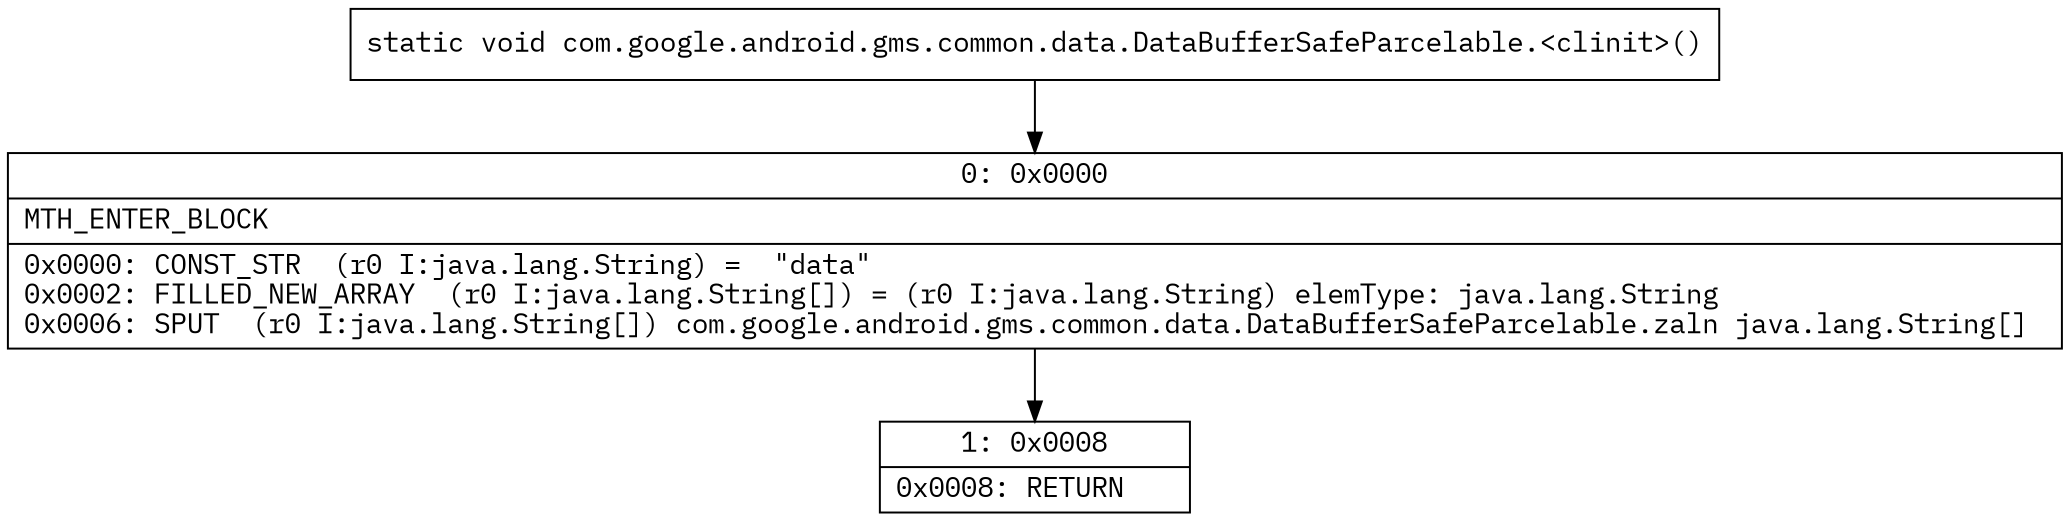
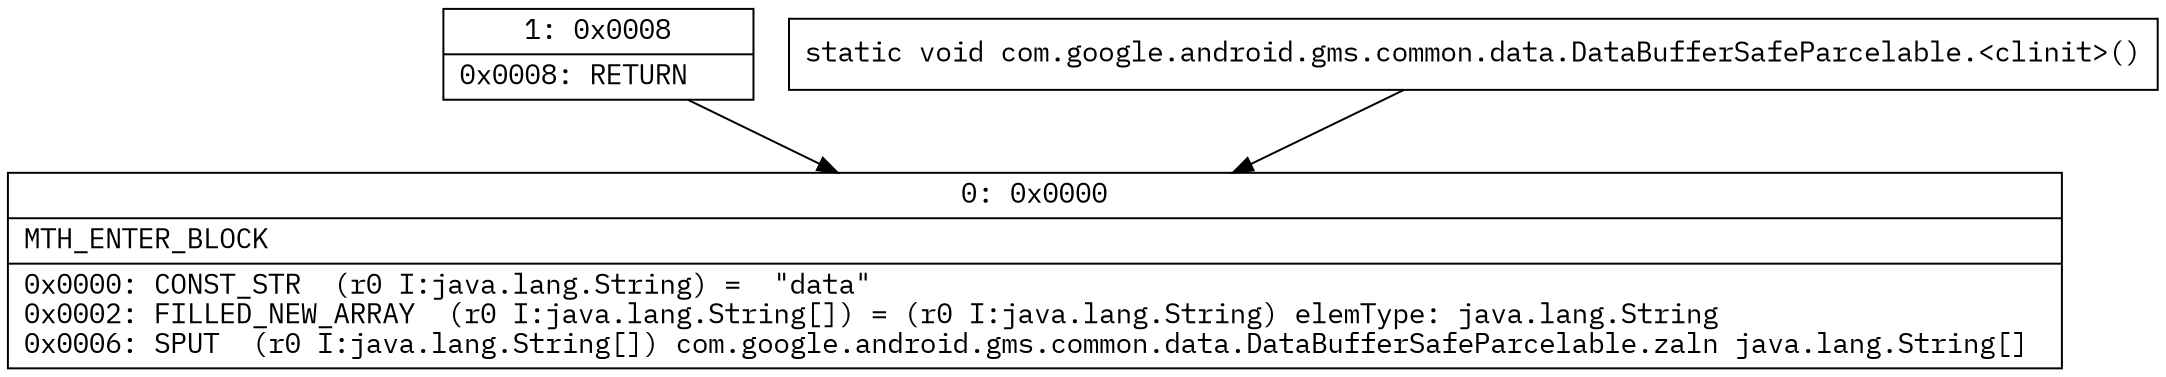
(1035, 375) -> (754, 132)
